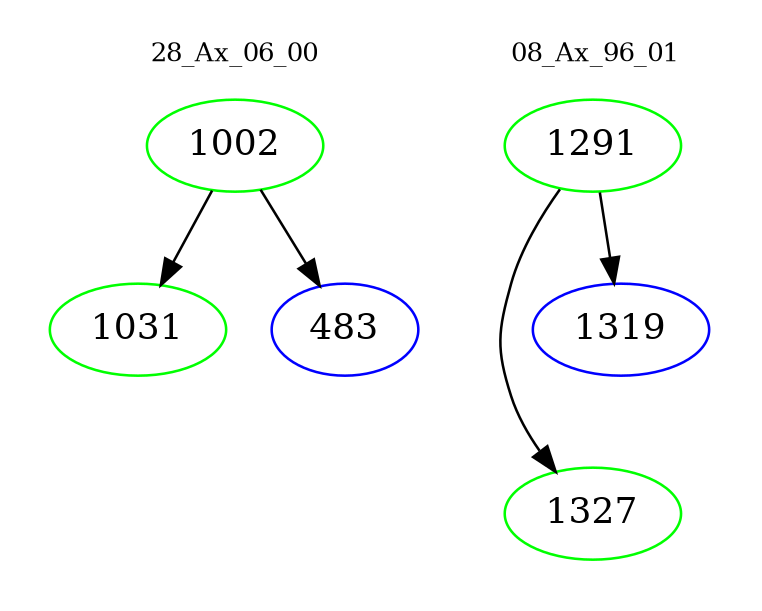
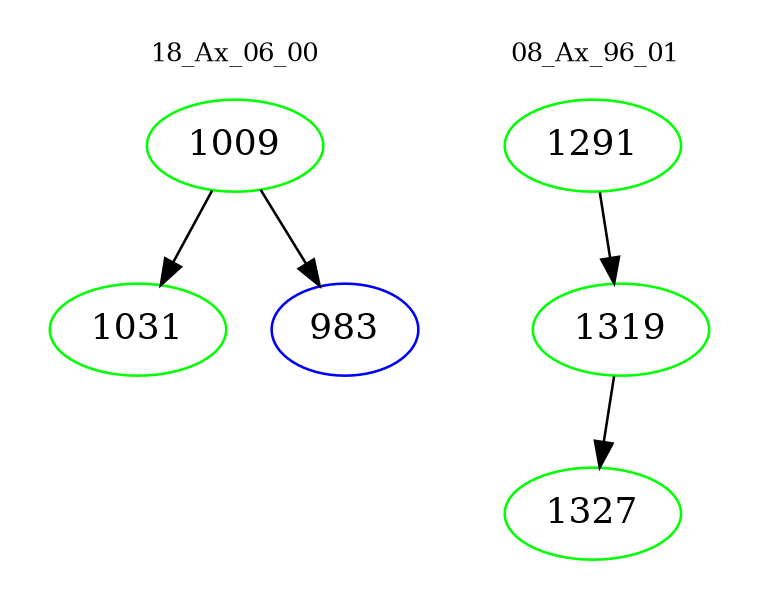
(235, 55) -> (235, 55)
(235, 146) -> (235, 146)
(503, 318) -> (609, 409)
(345, 330) -> (345, 330)
(621, 330) -> (621, 330)
